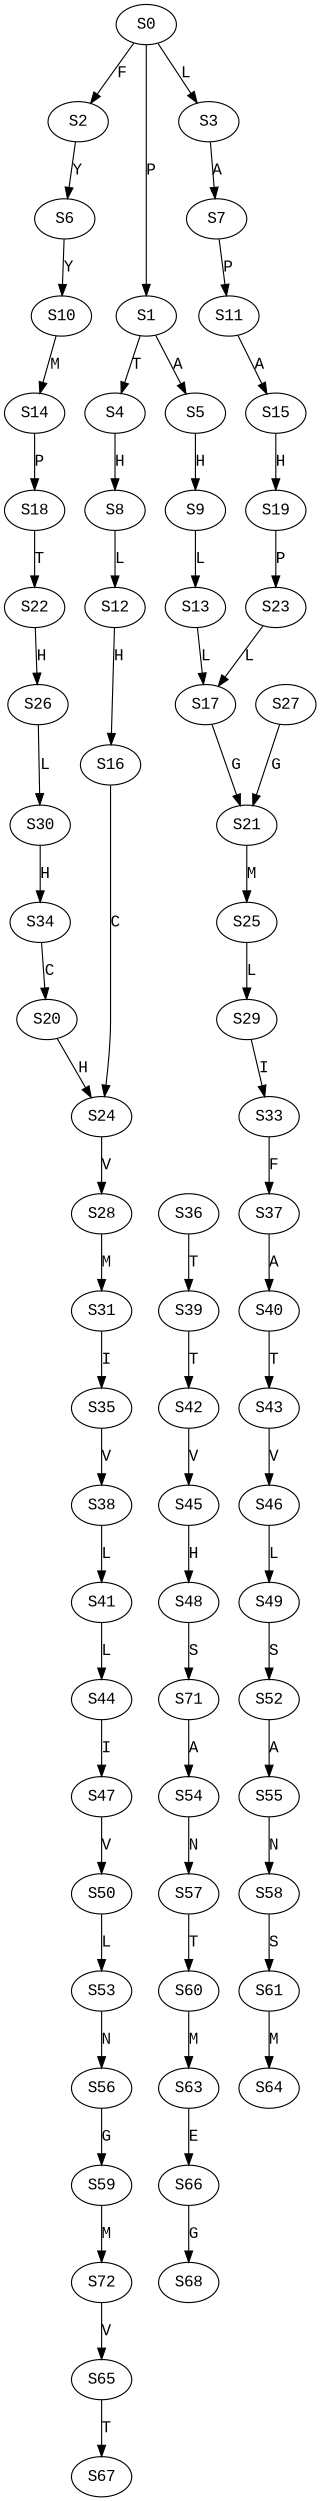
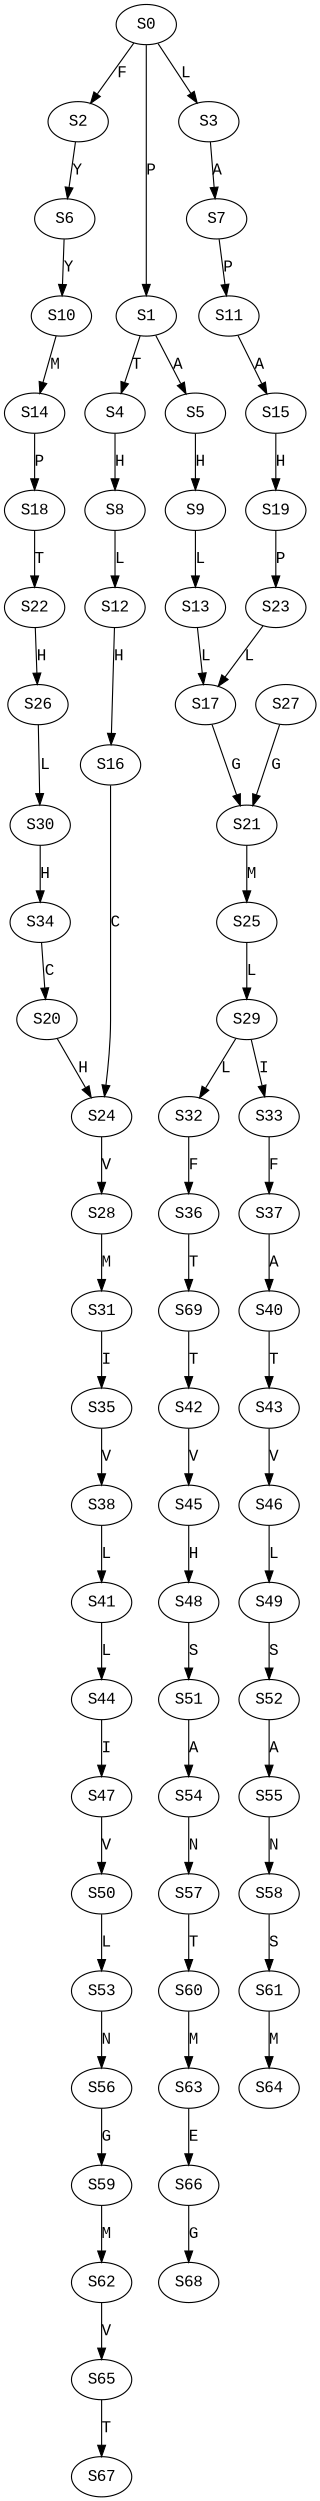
none -> (189, 1117)
(189, 1311) -> (189, 1311)
(189, 1700) -> (189, 1700)
(102, 2282) -> (102, 2282)
